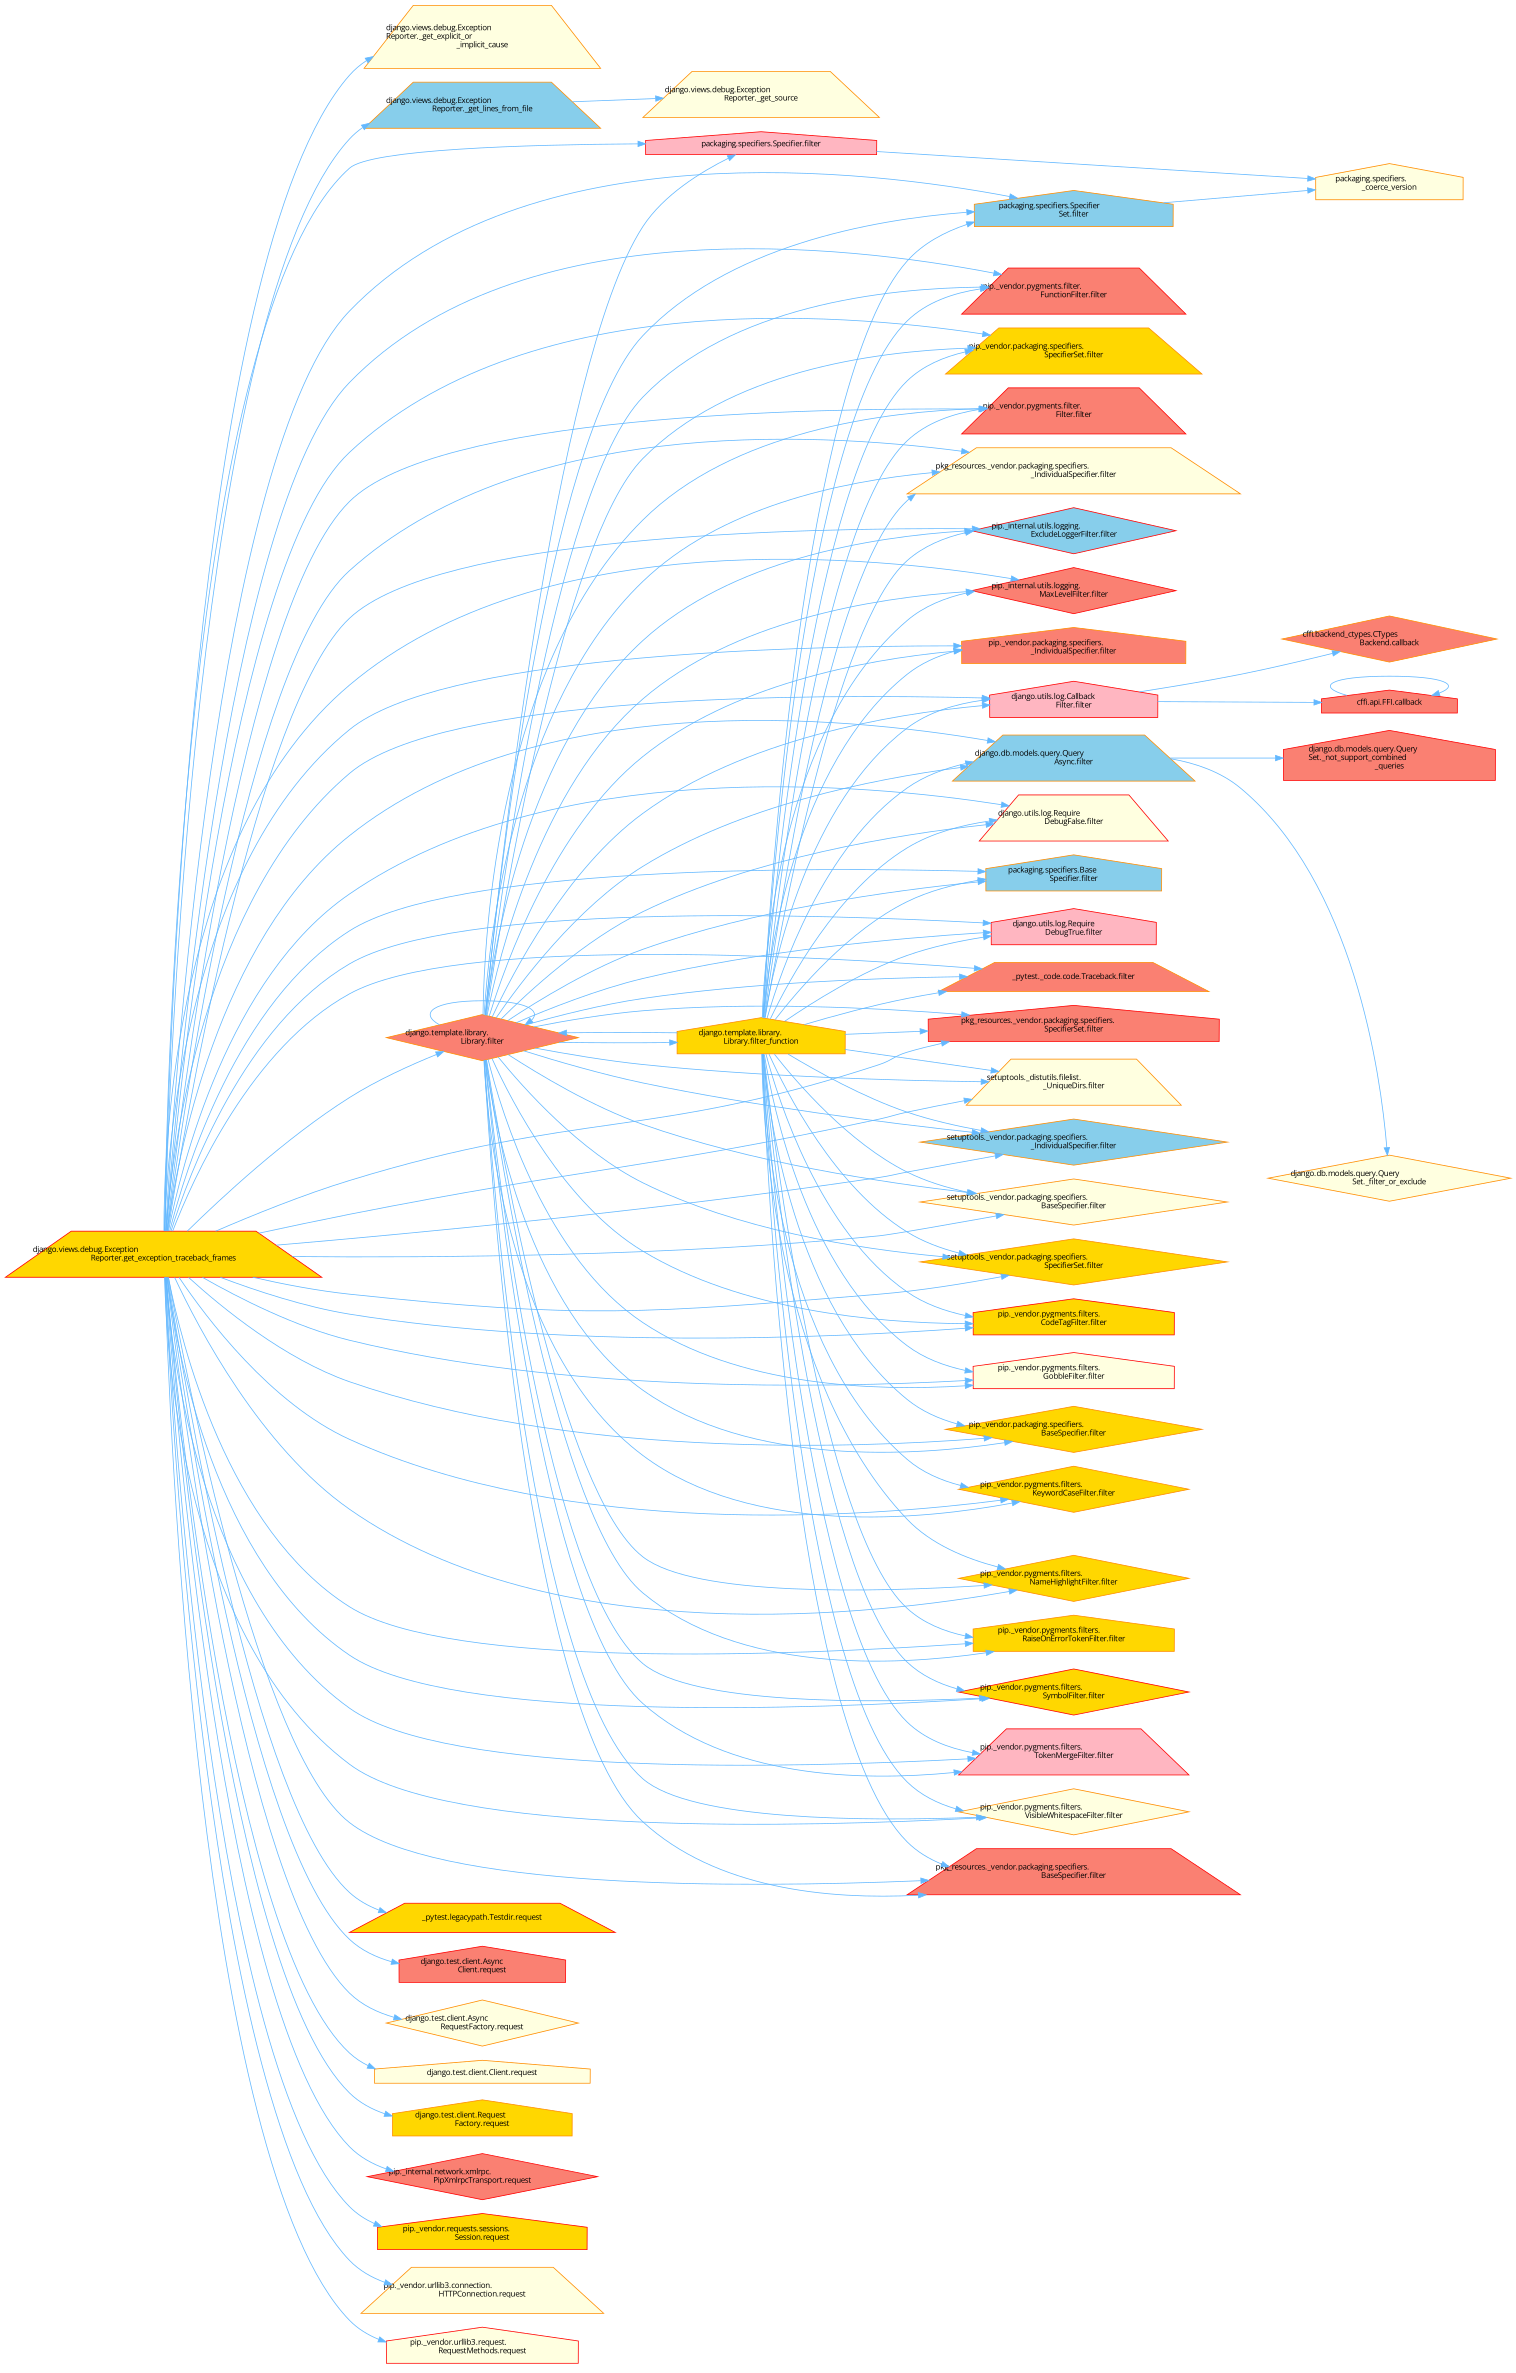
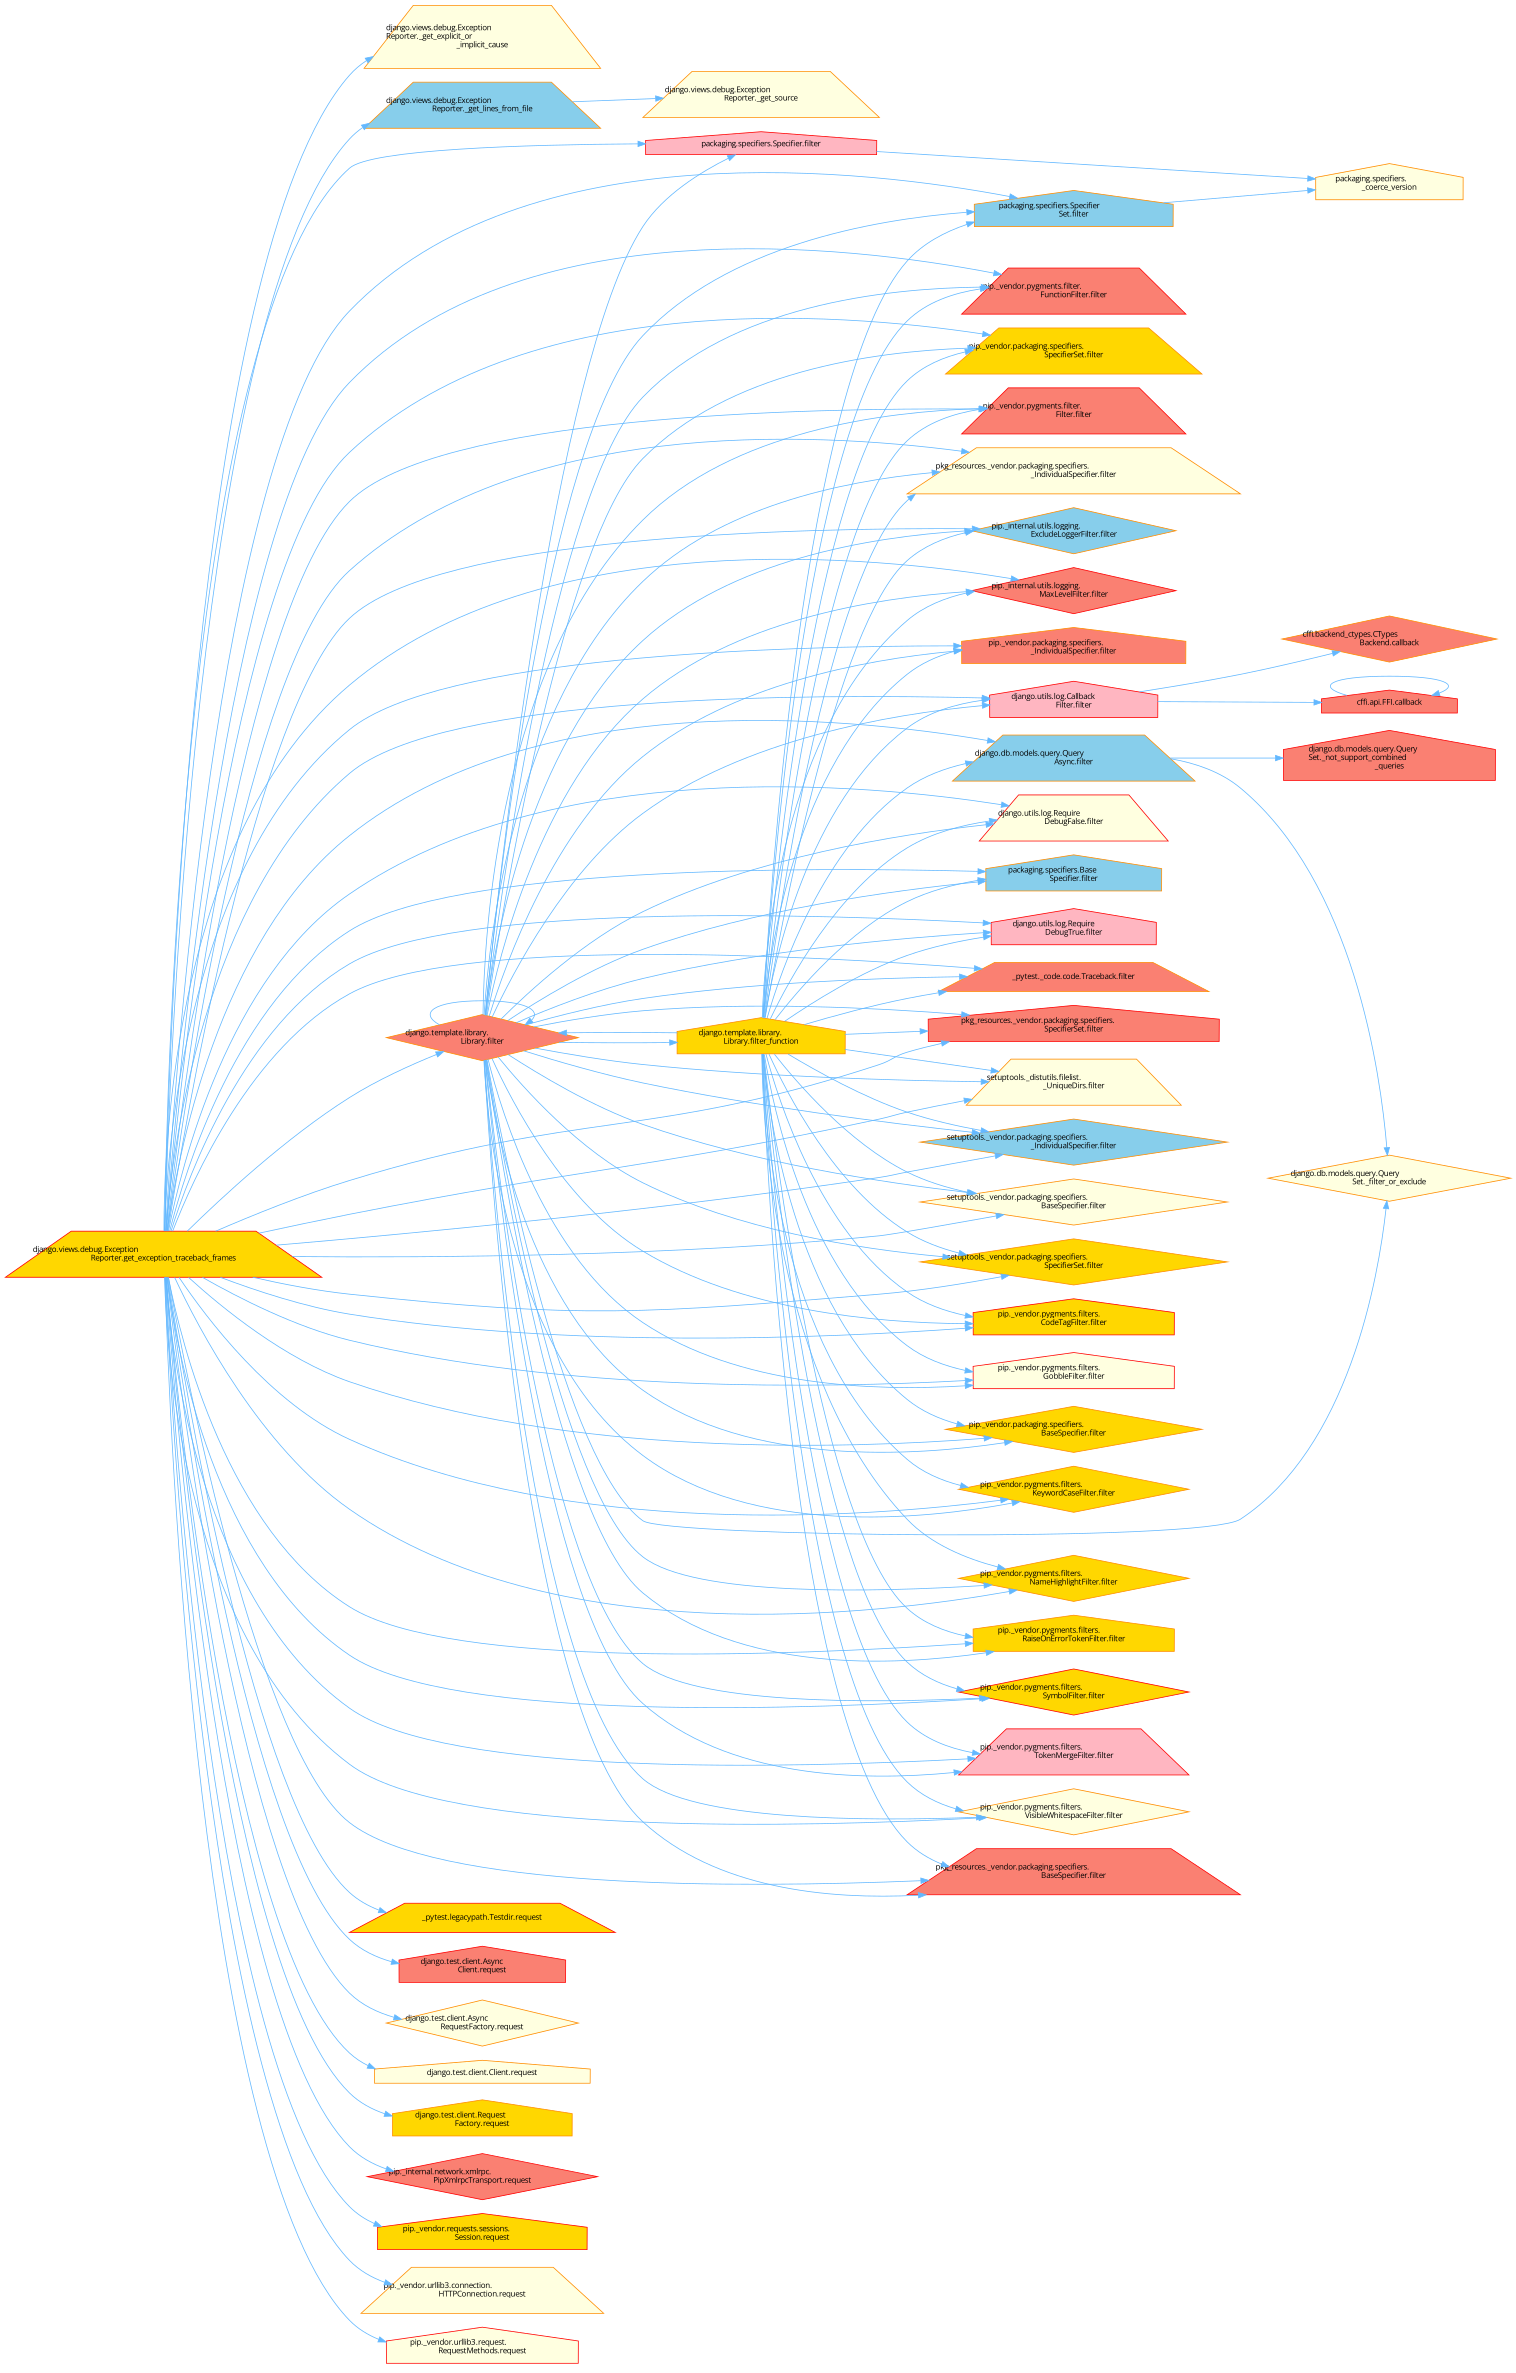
(1074, 531) -> (1074, 531)
(697, 838) -> (872, 1534)
